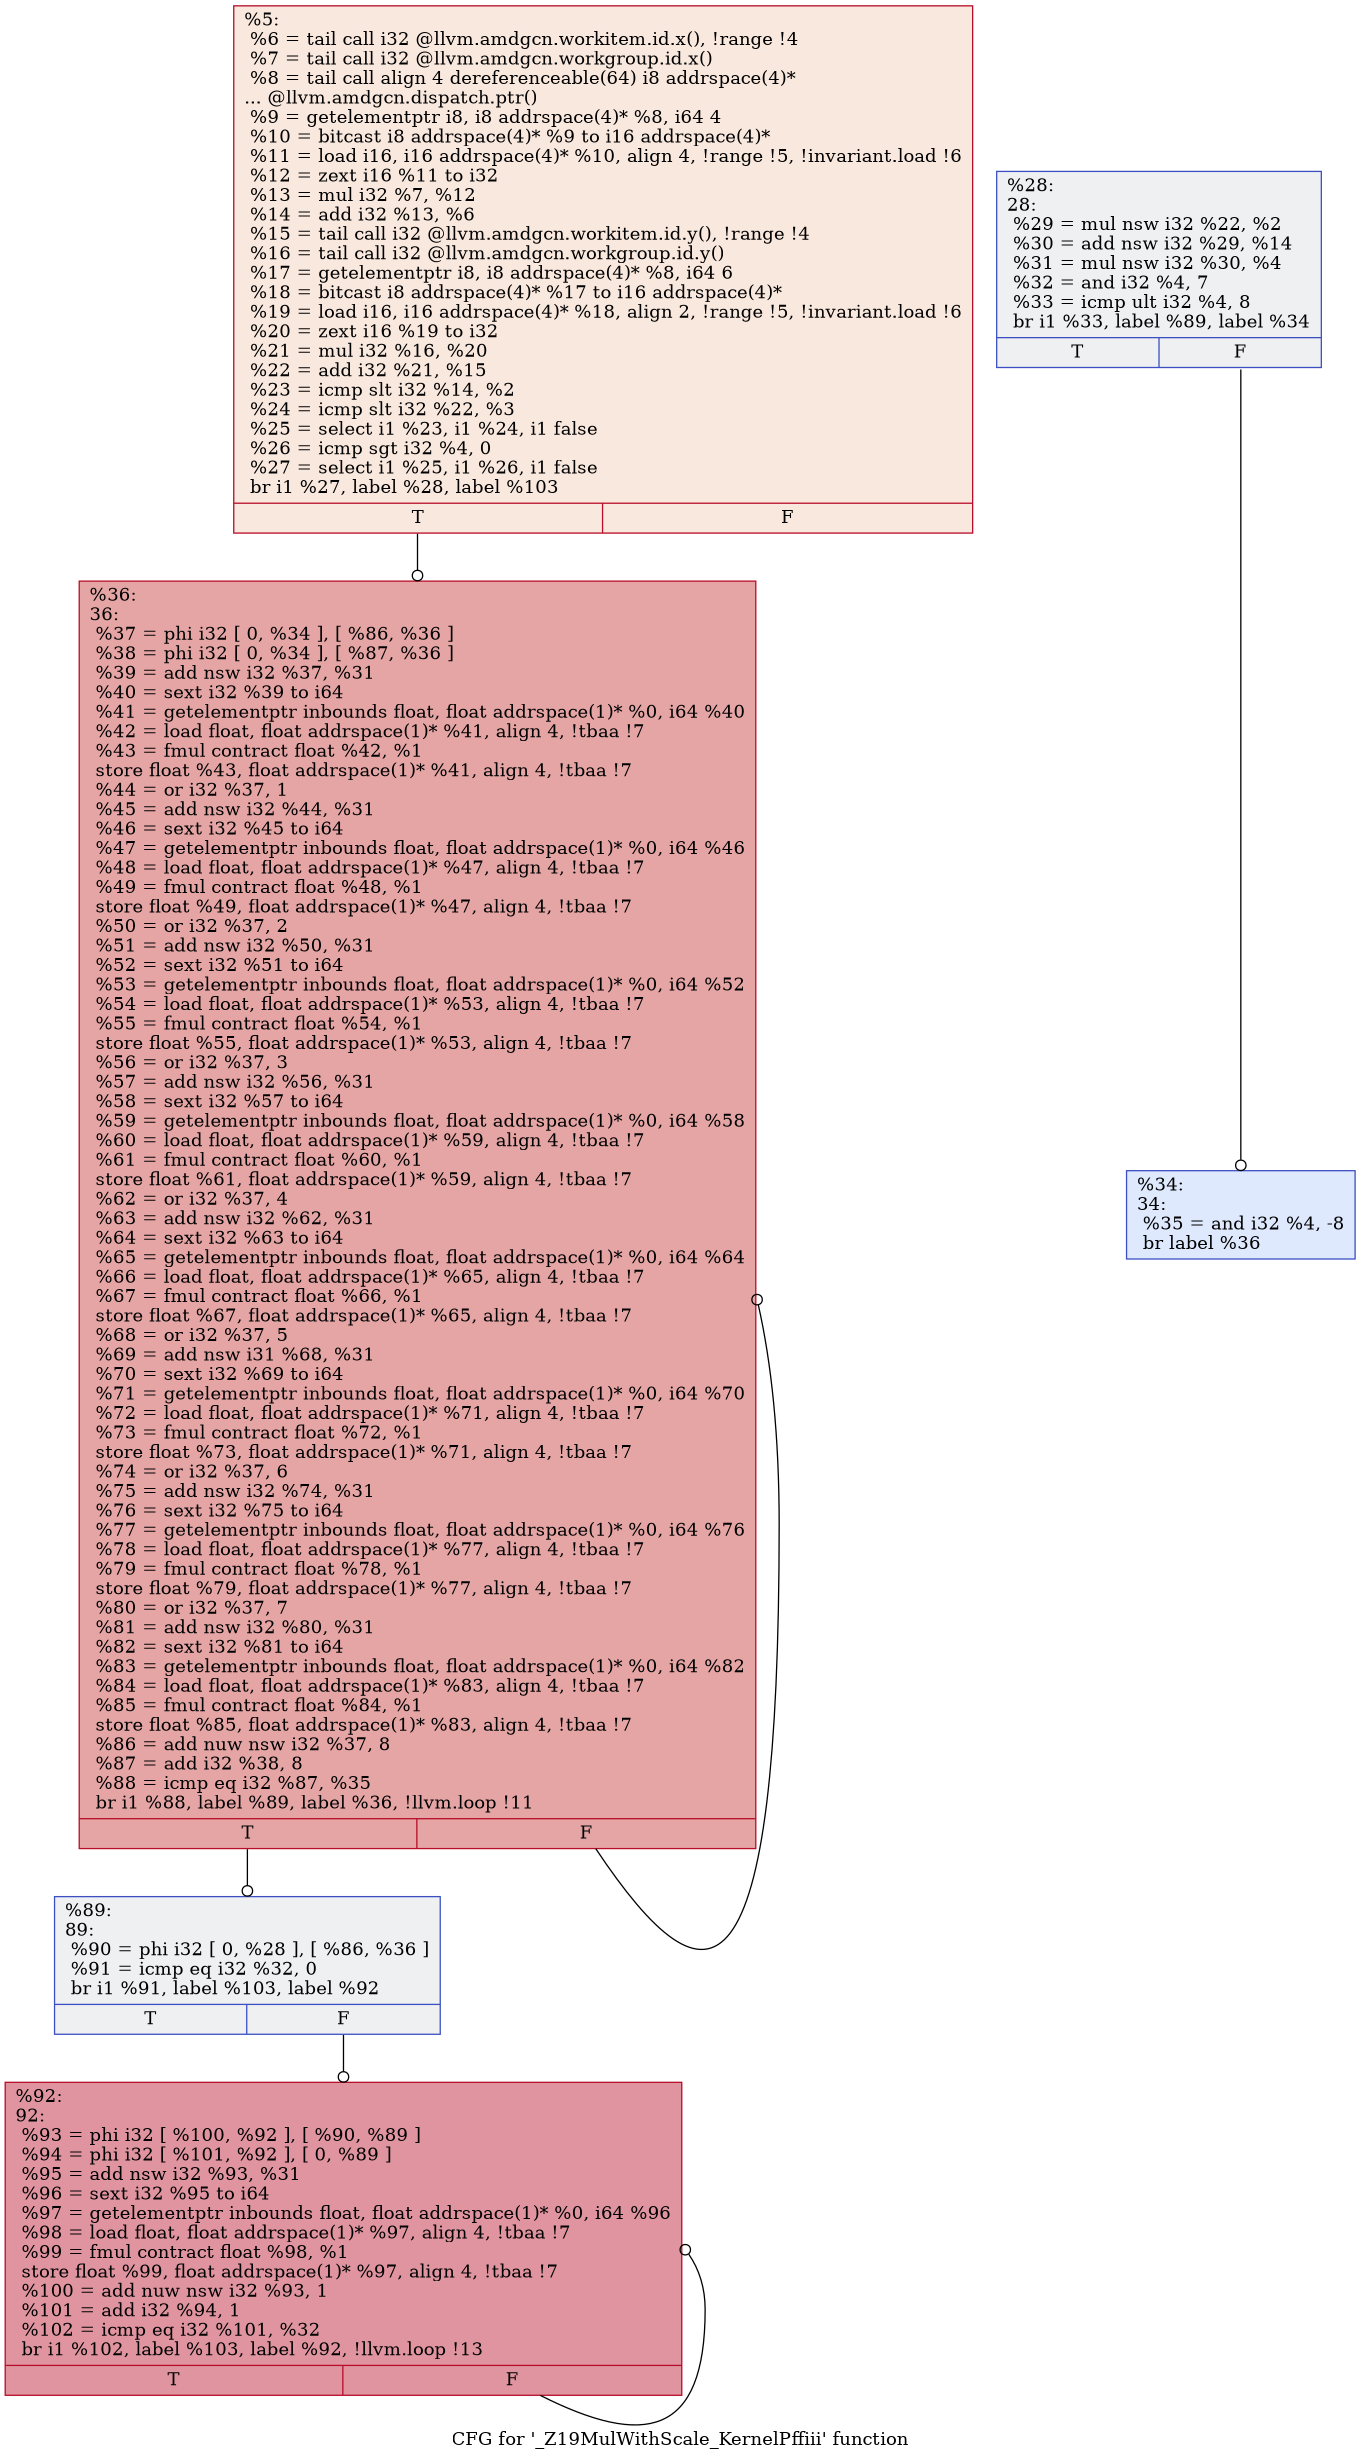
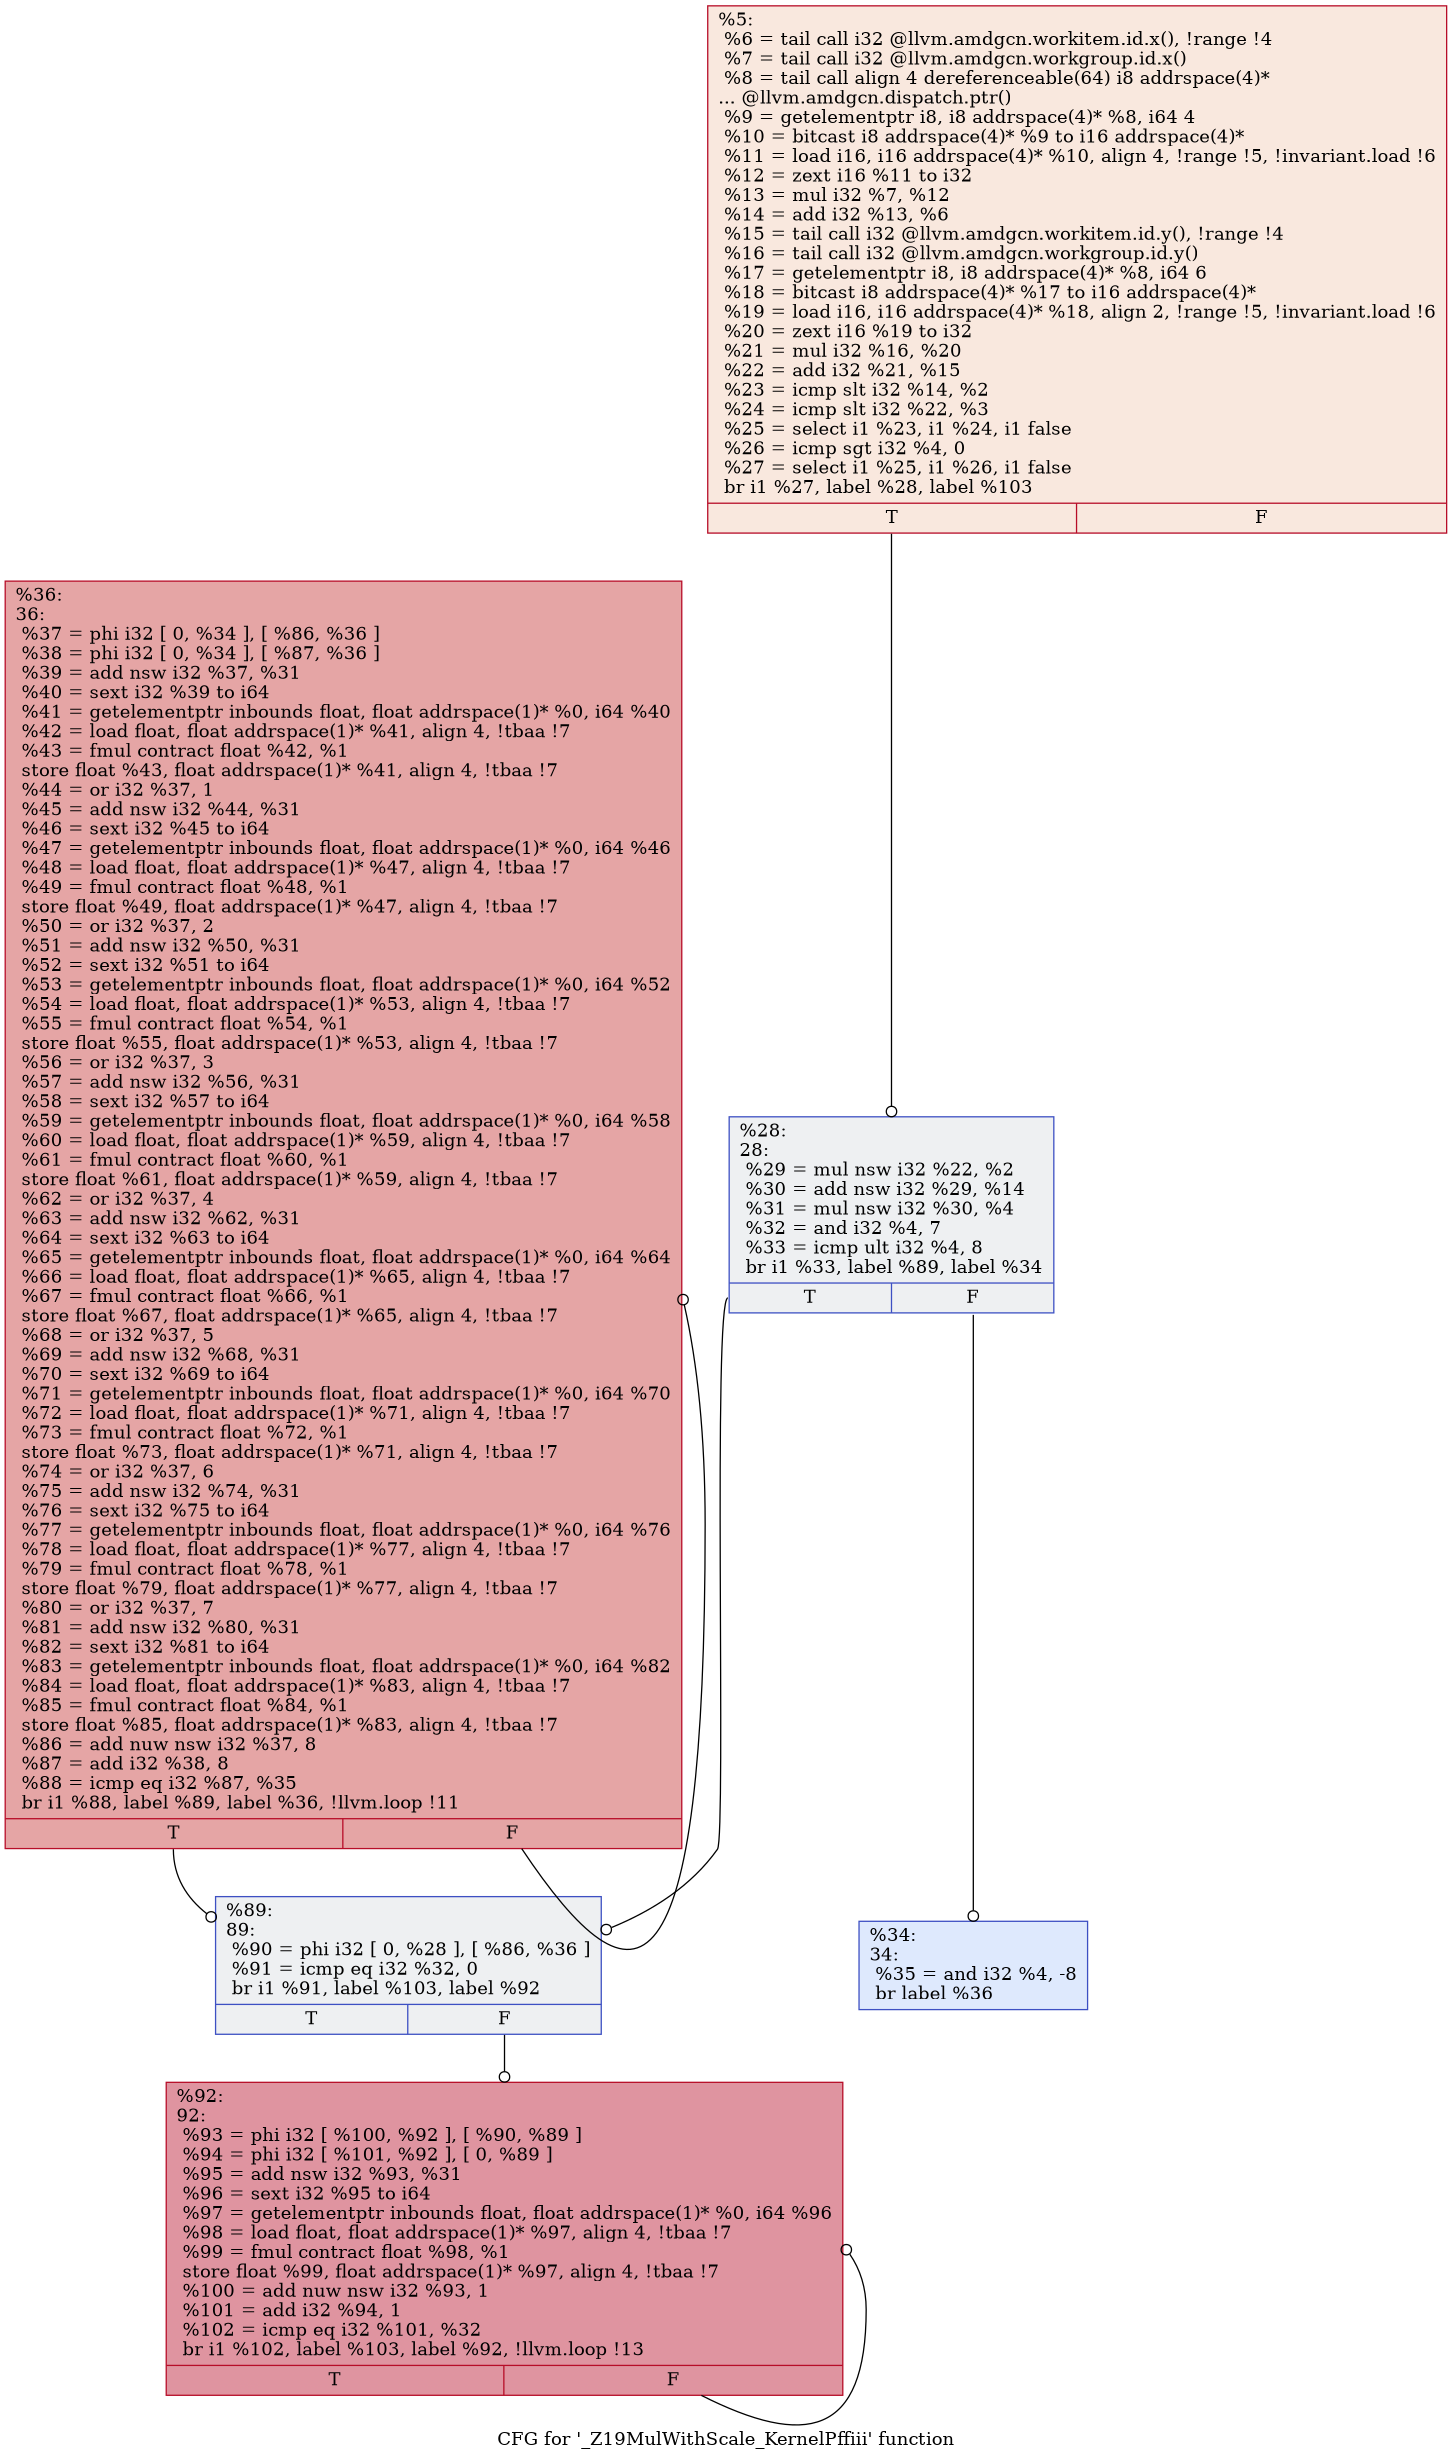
(418, 552) -> (891, 820)
(232, 1355) -> (158, 1355)
none -> (721, 1640)
